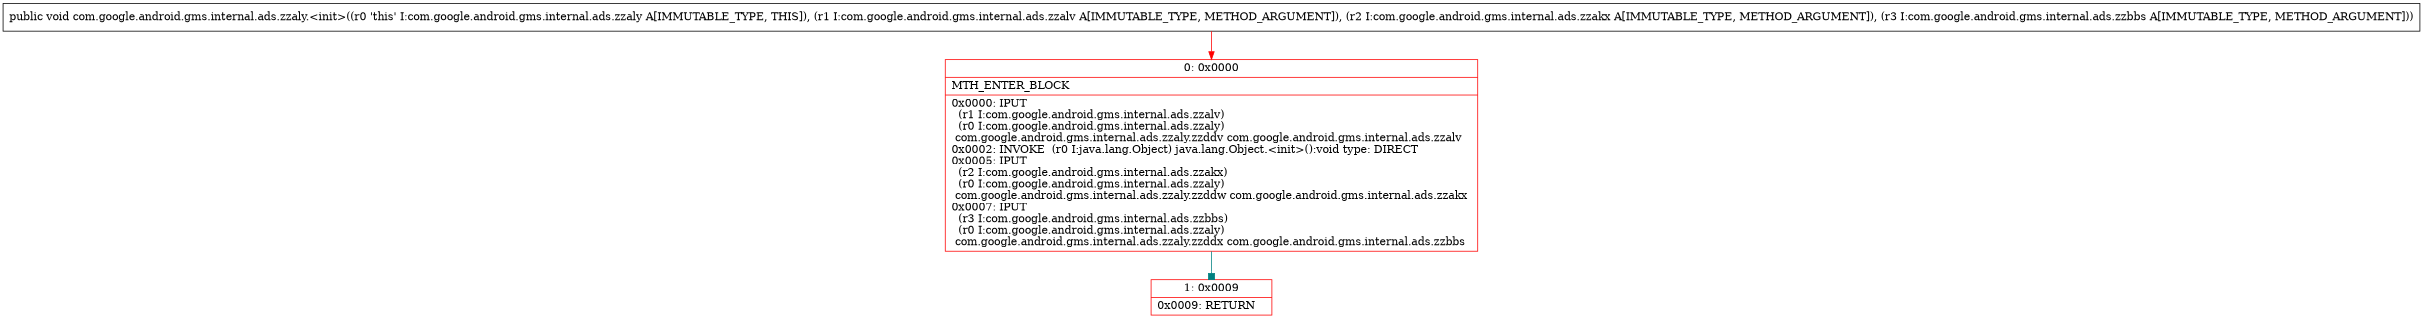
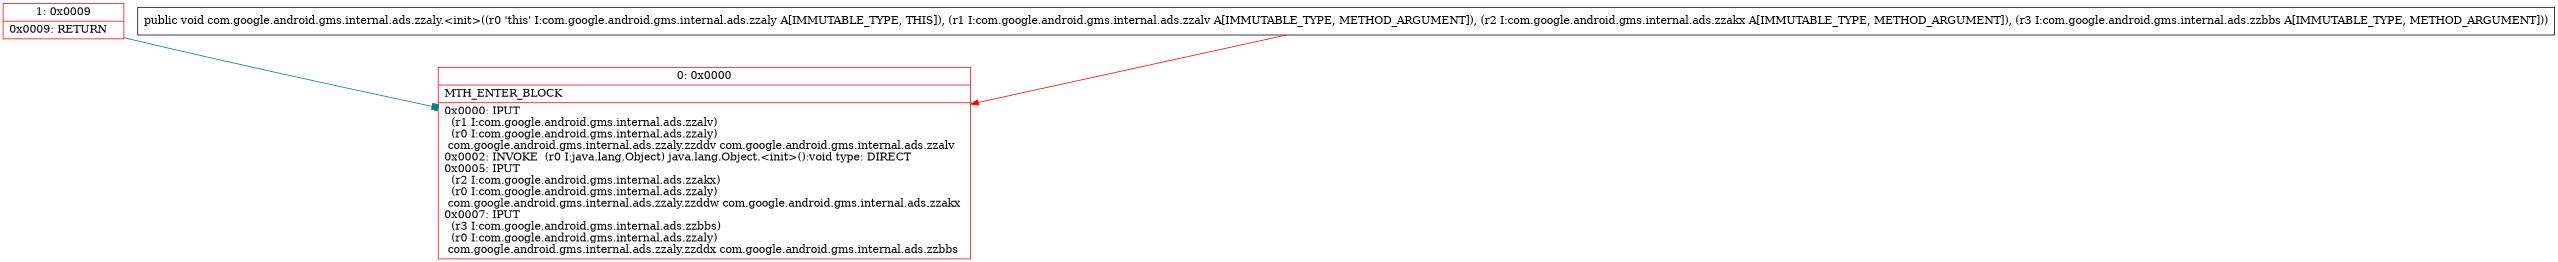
(1211, 262) -> (277, 73)
